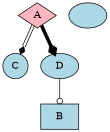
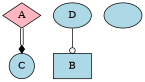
(46, 36) -> none
